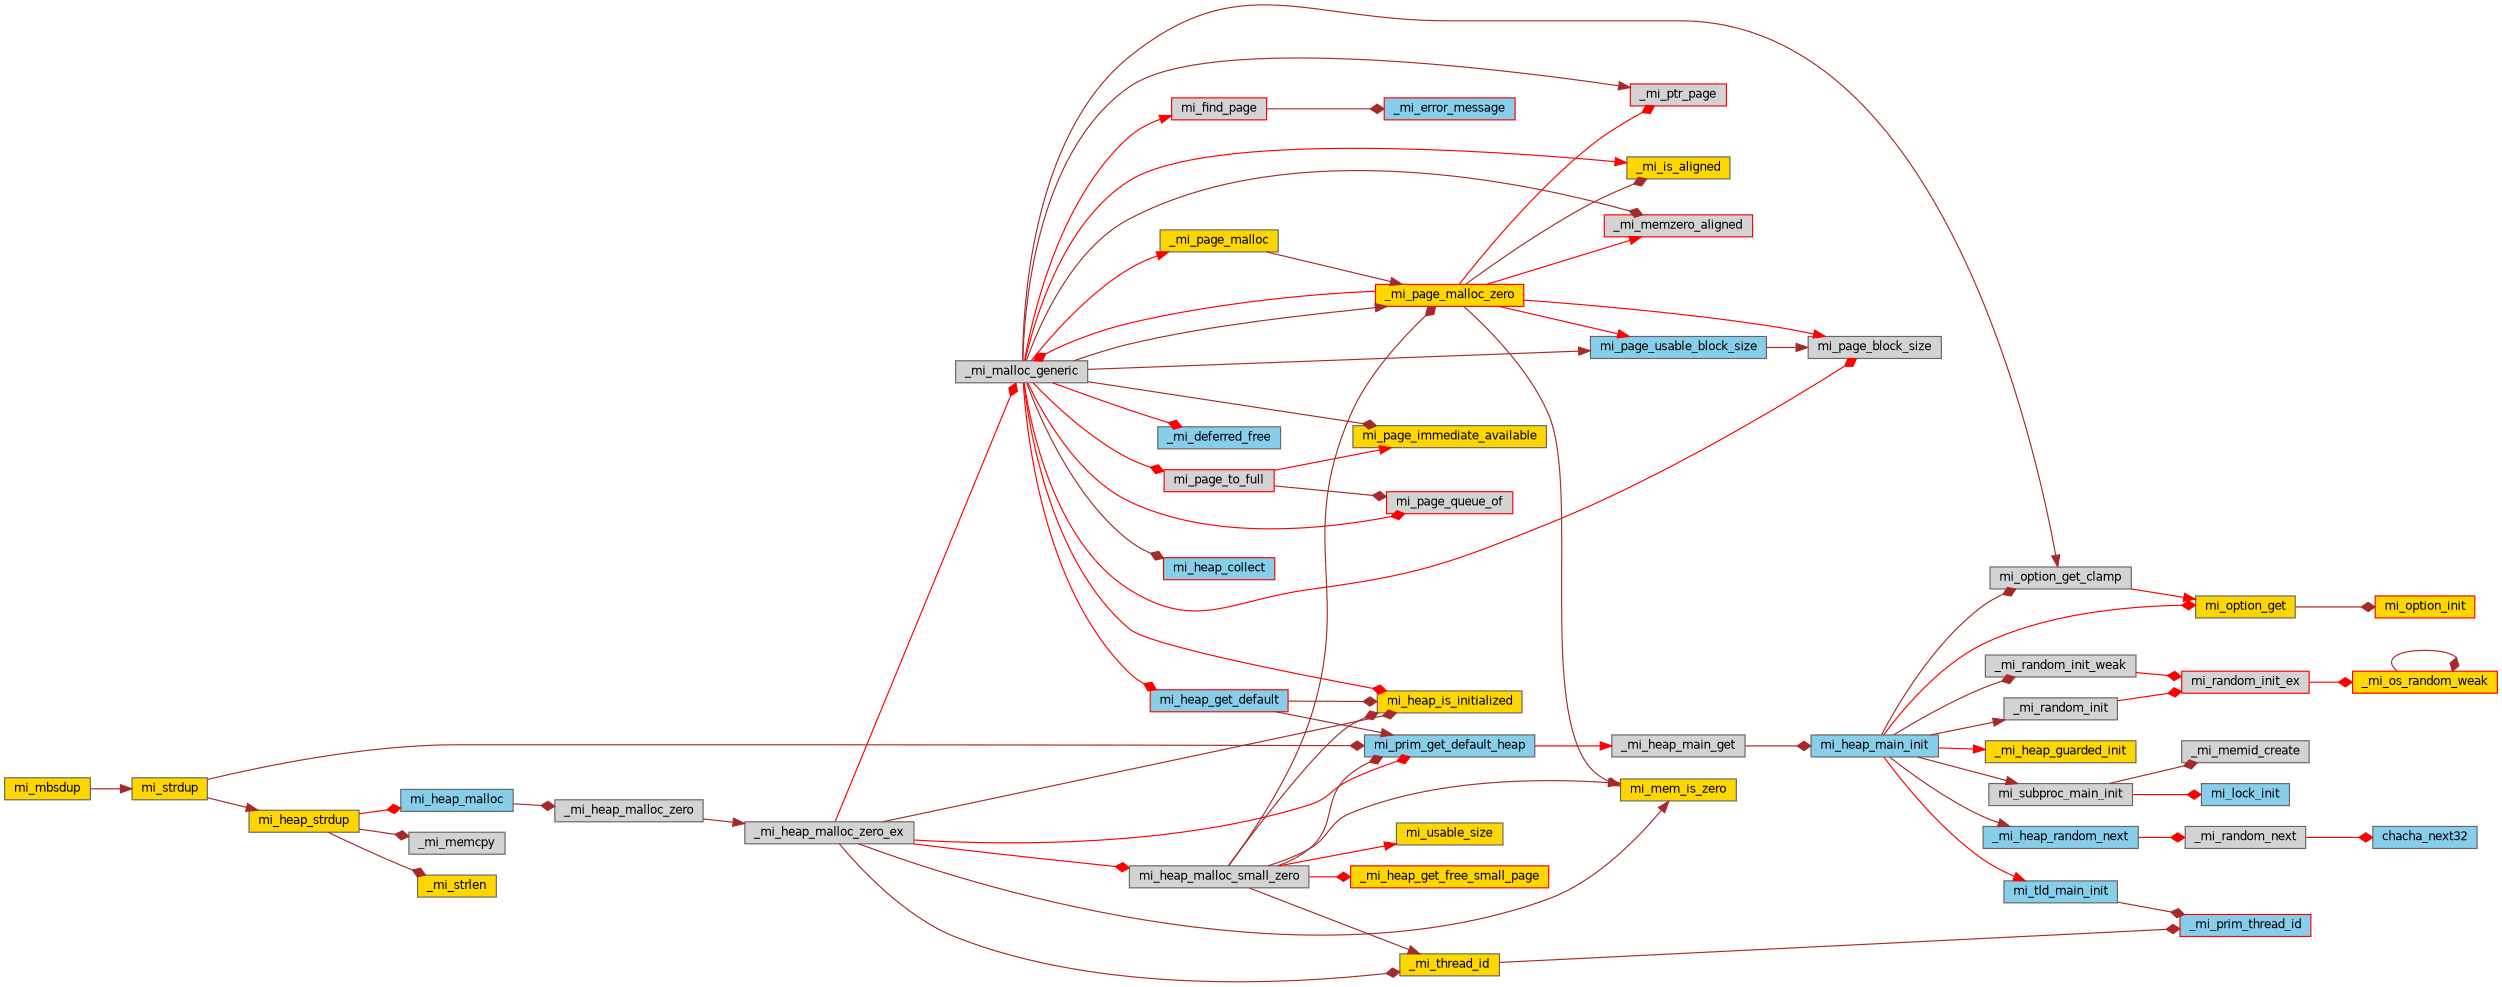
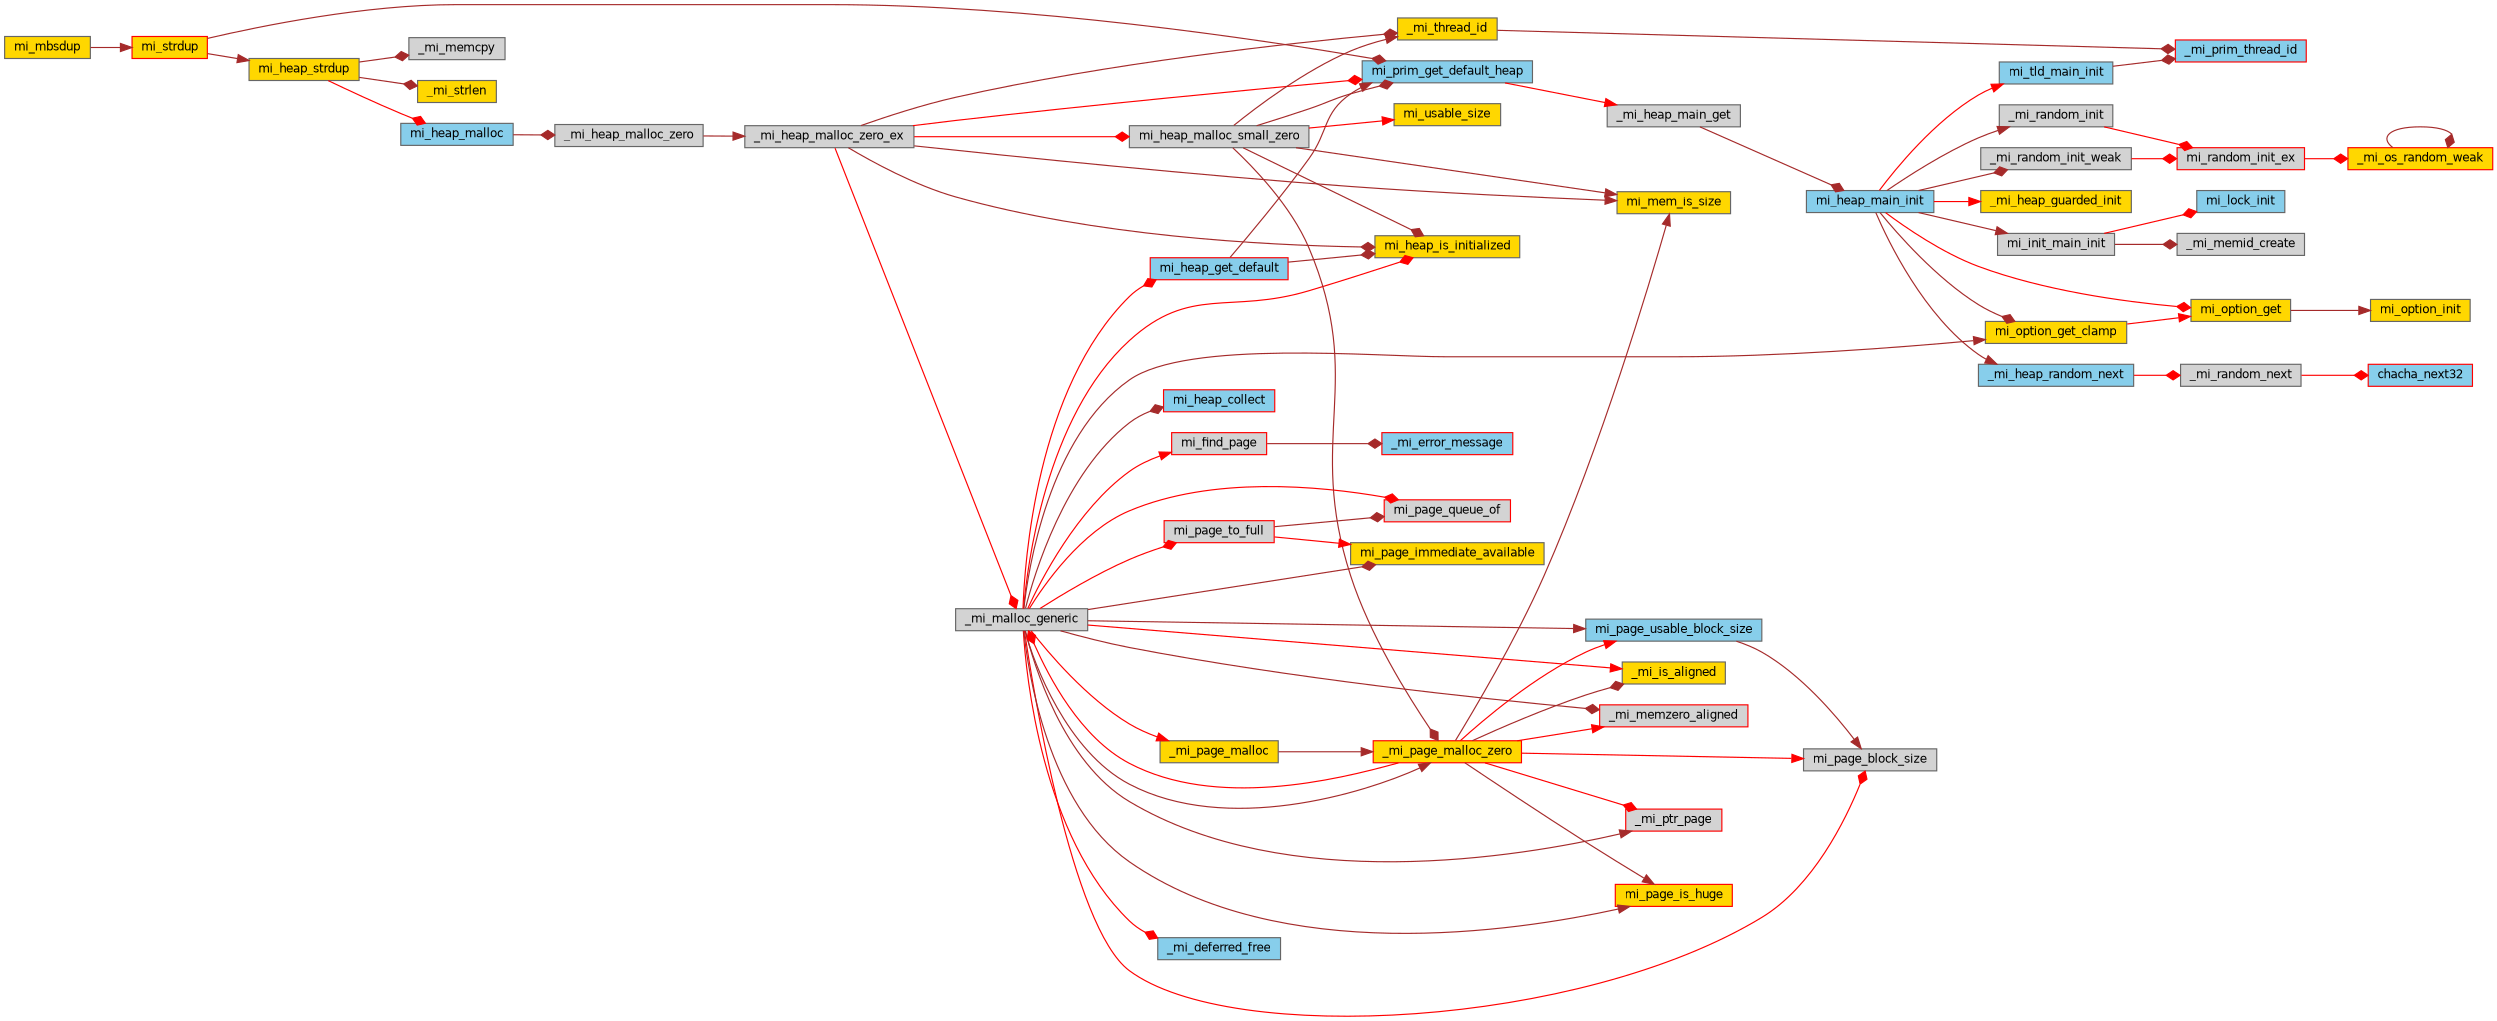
(2061, 578) -> (2056, 332)
(2328, 607) -> (2325, 310)
(2425, 607) -> (2420, 310)
(170, 789) -> (170, 47)
(1678, 790) -> (1674, 203)
(2061, 795) -> (2056, 244)
(2425, 837) -> (2420, 375)
(1450, 877) -> none
none -> (1674, 895)
